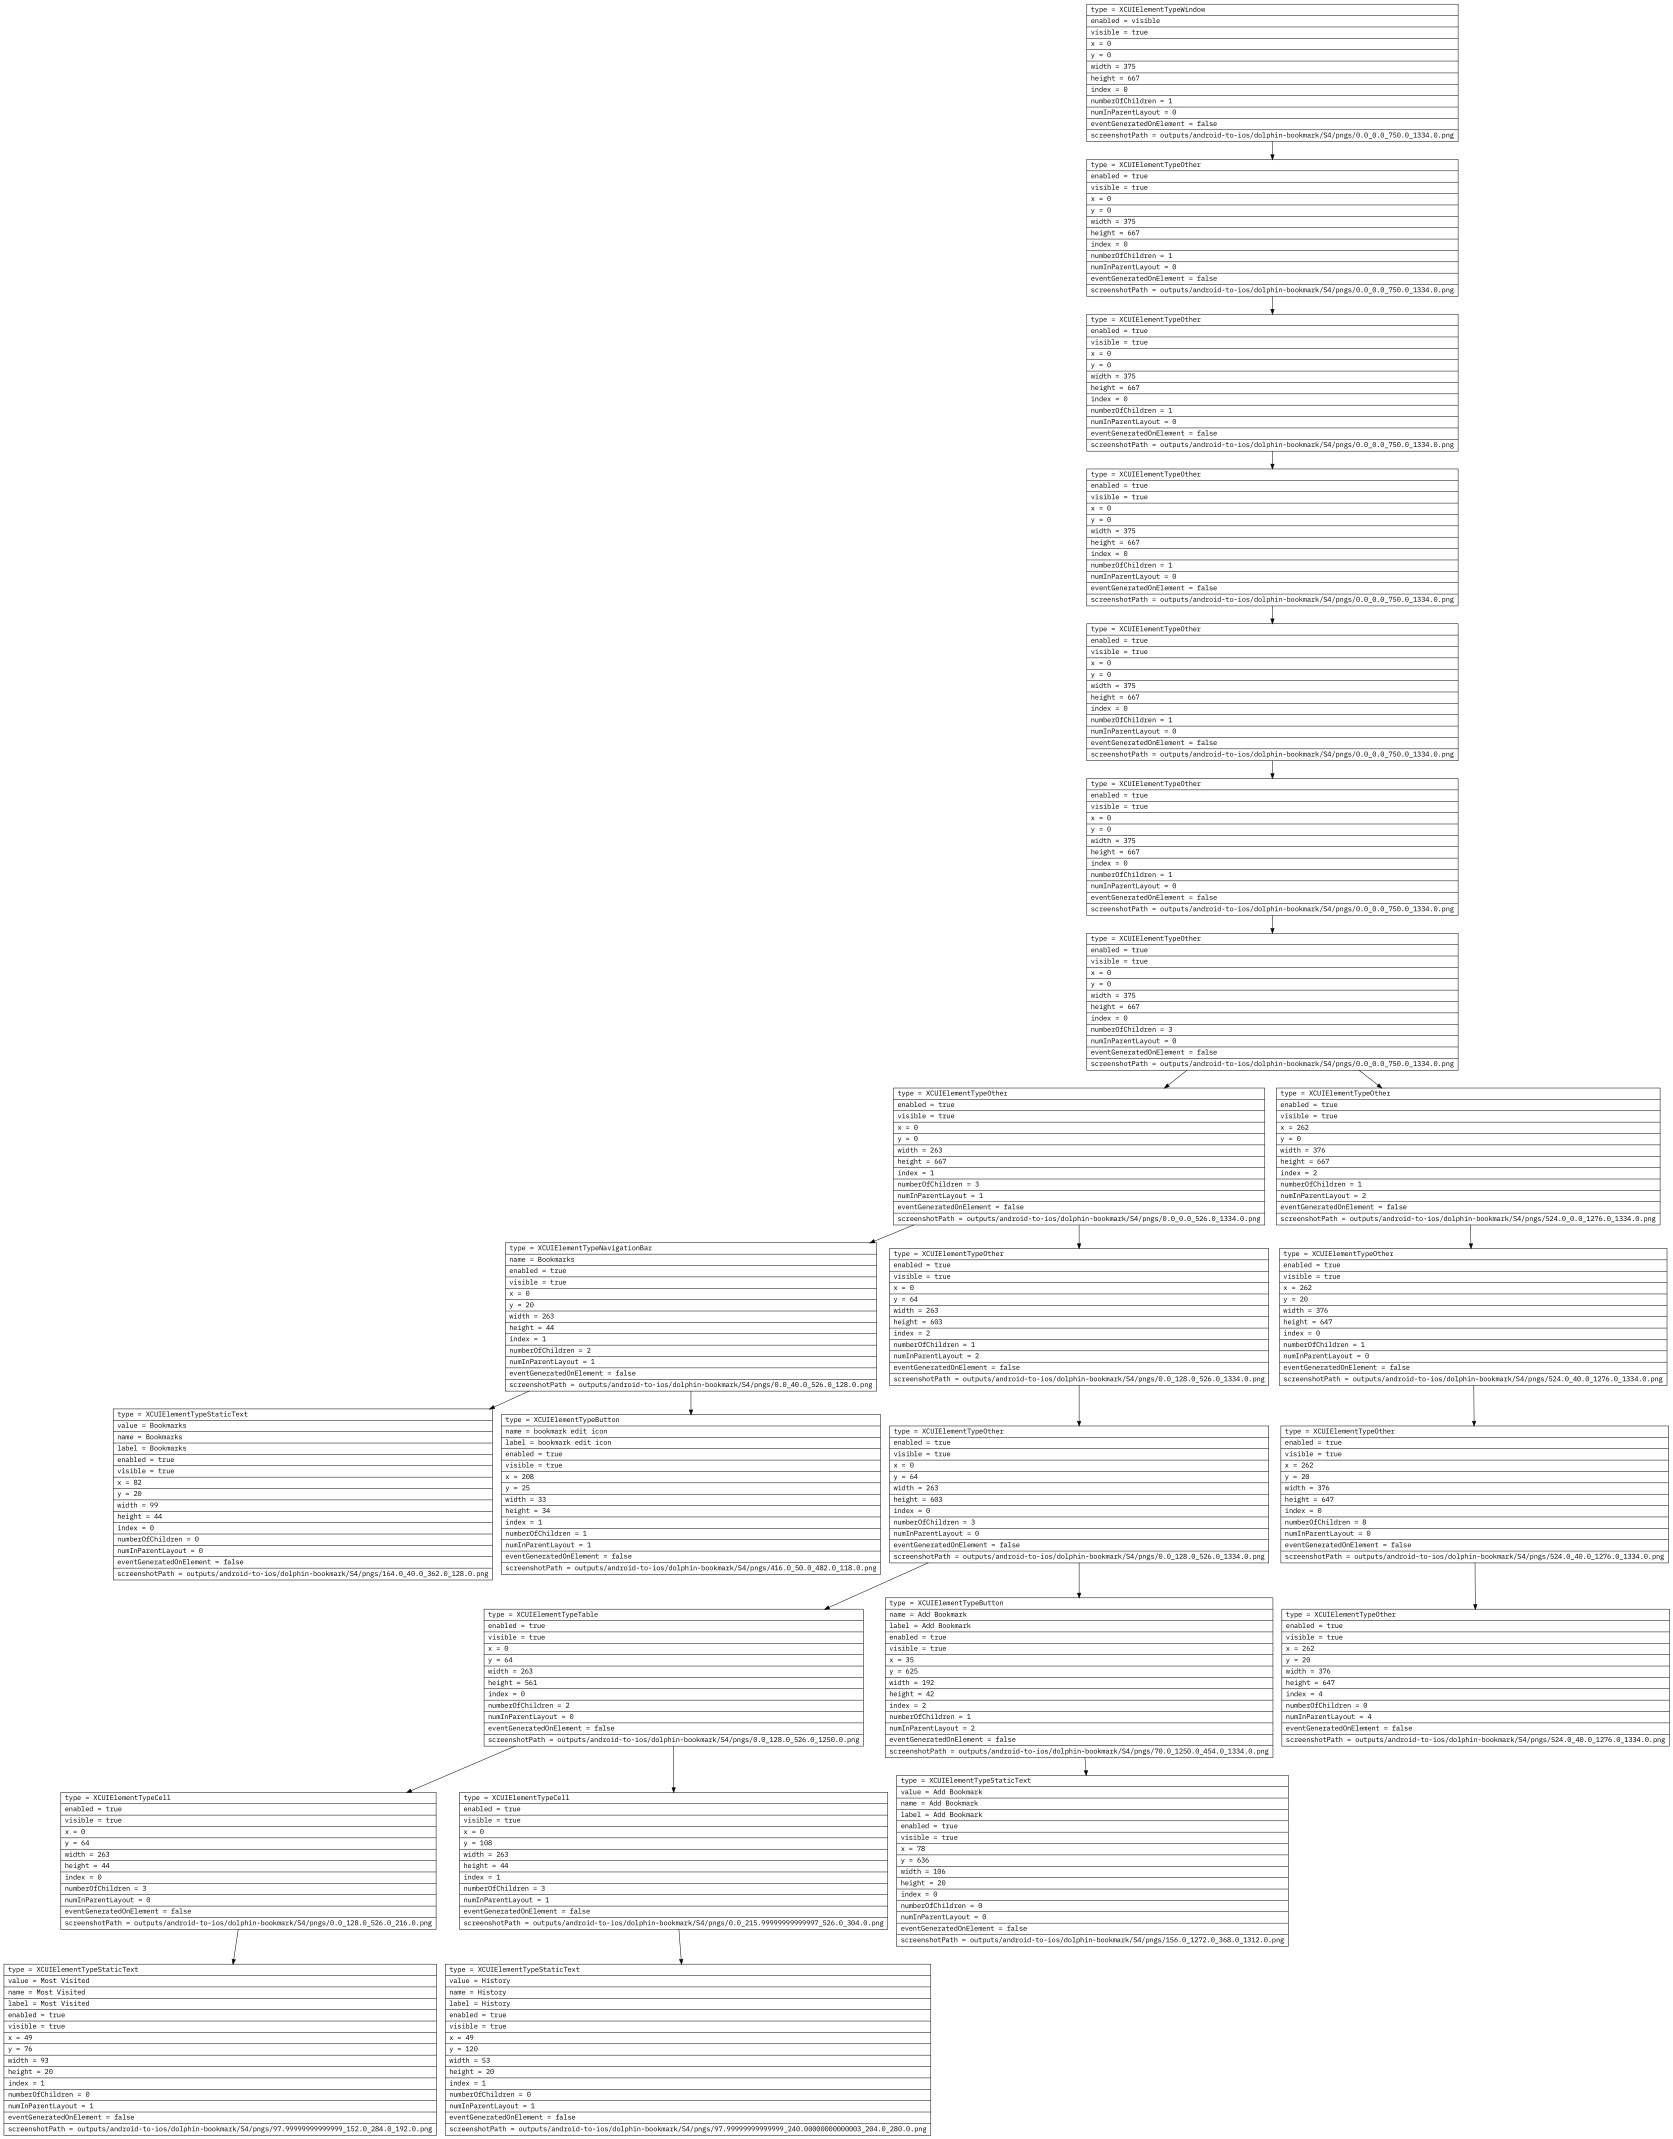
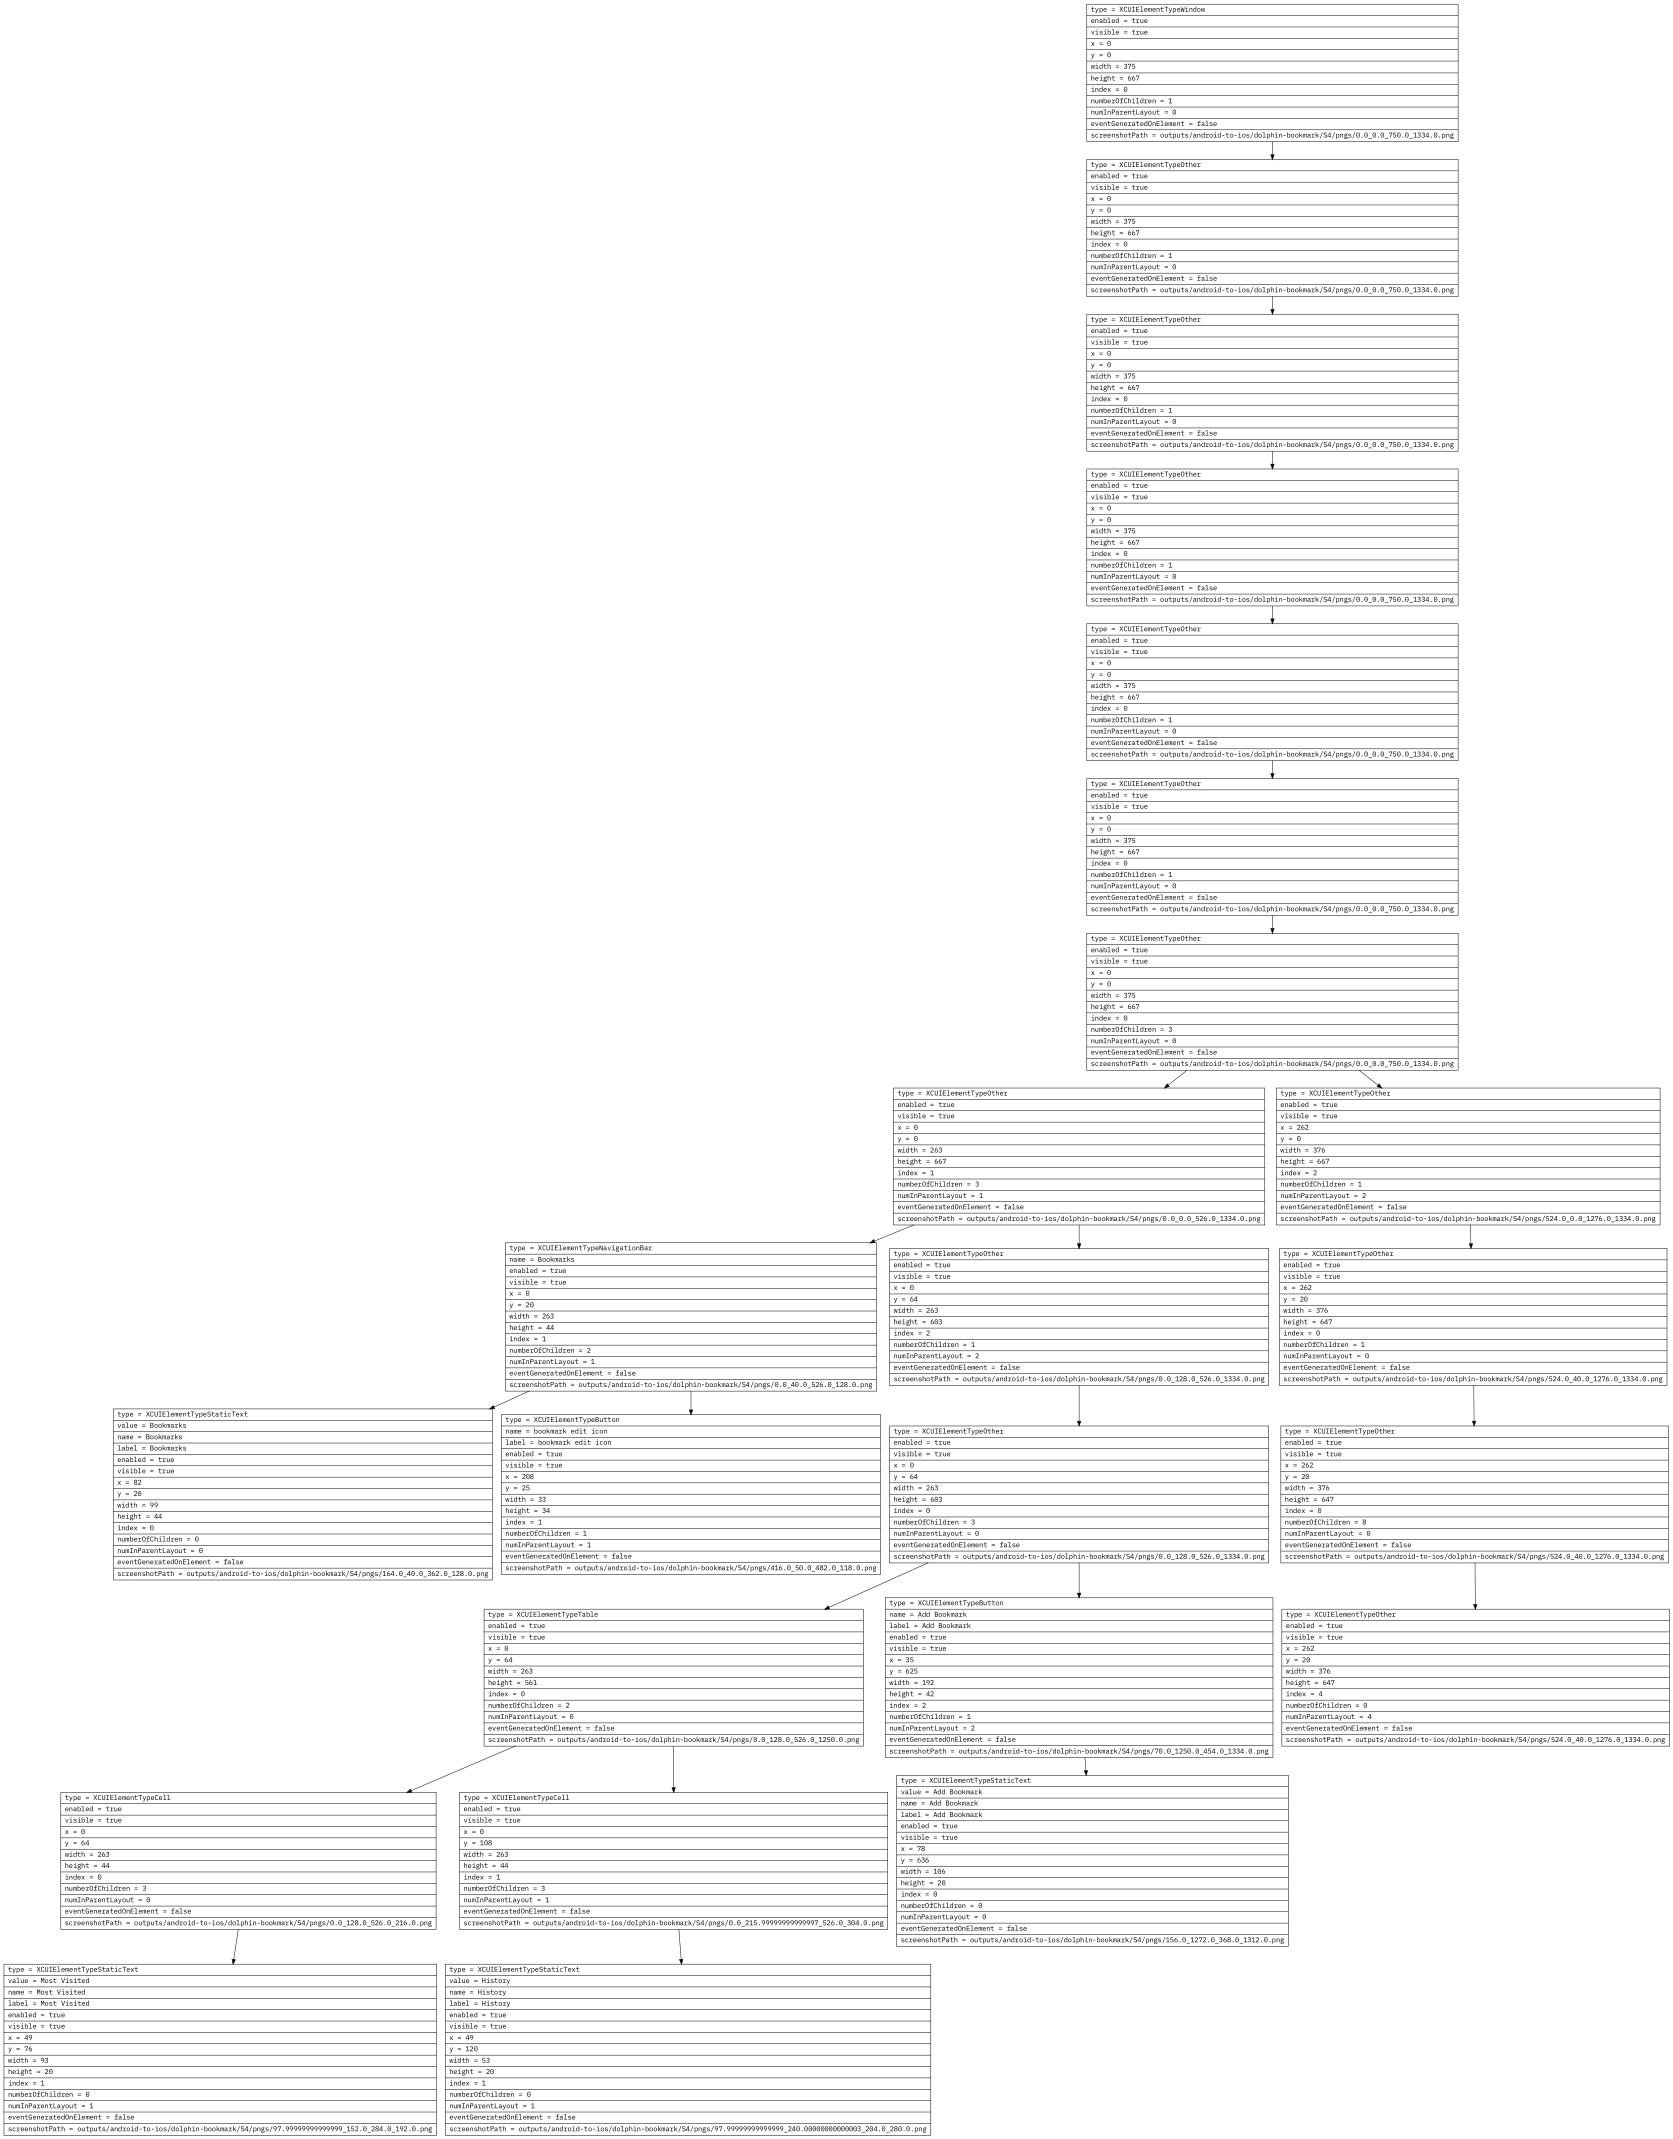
(1126, 21) -> (1119, 21)
